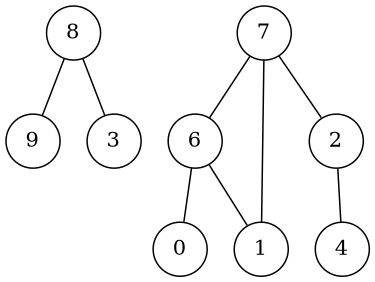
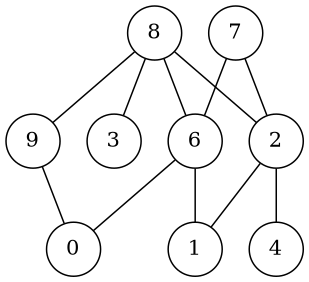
none -> (207, 80)
none -> (175, 87)
(263, 141) -> (236, 195)
none -> (53, 195)
